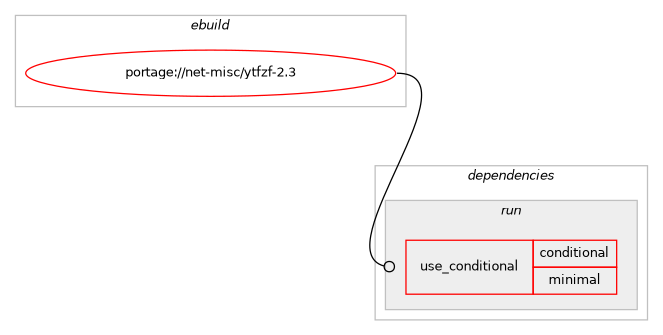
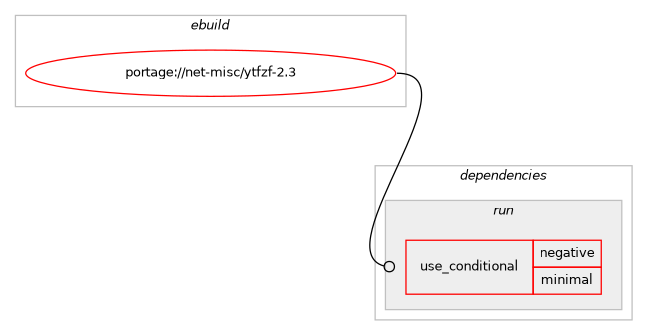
(575, 253) -> (567, 253)
